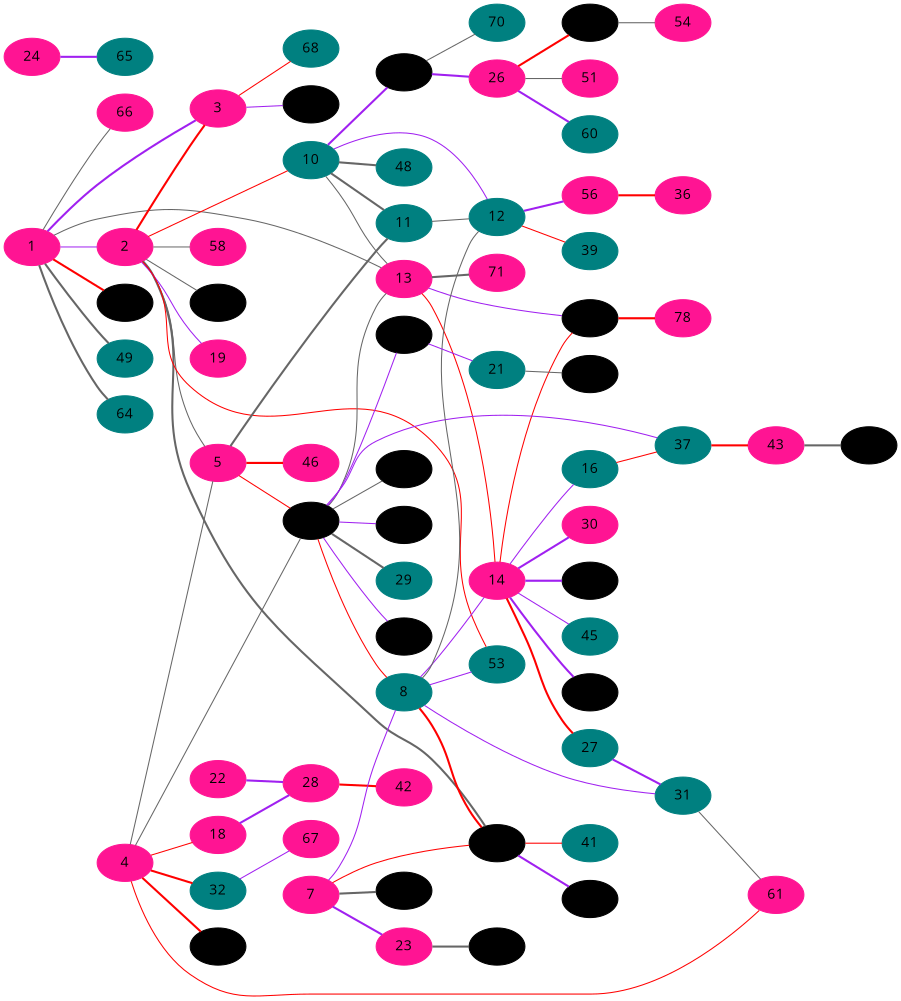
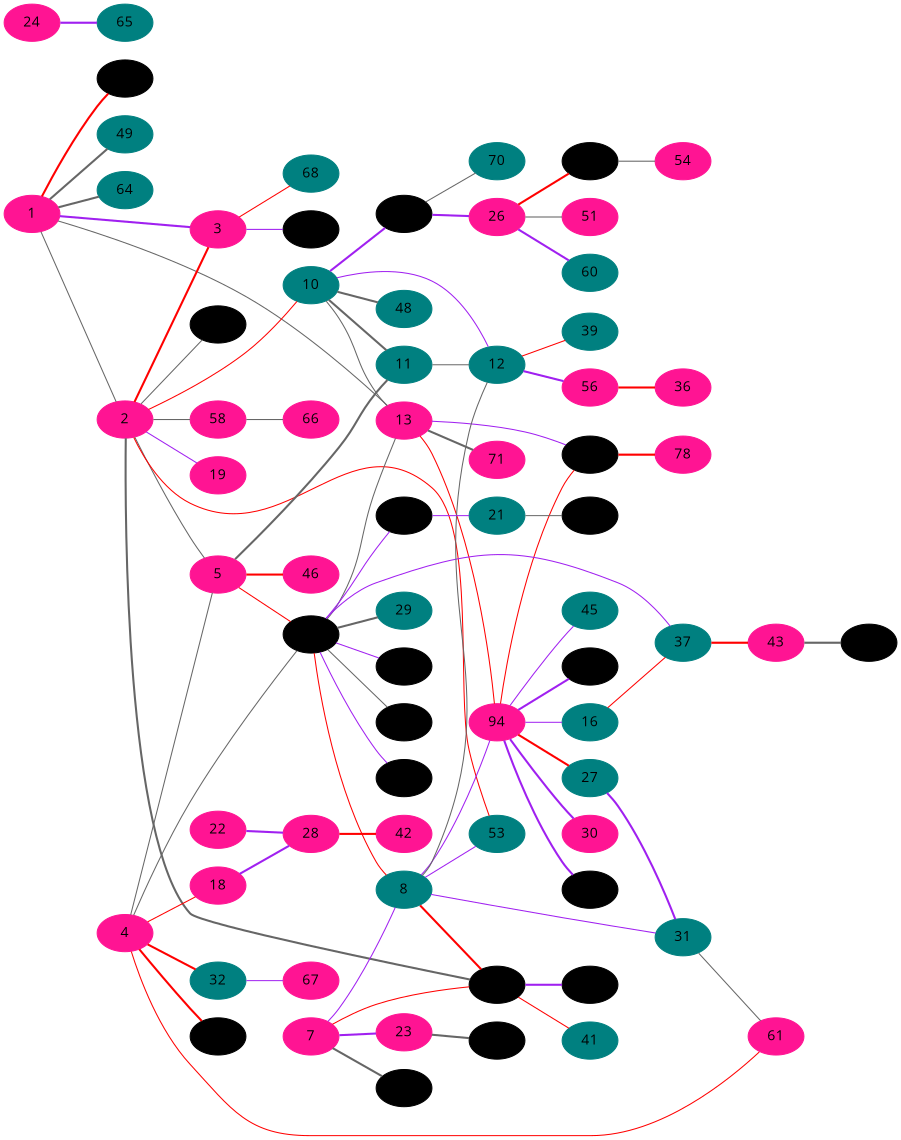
(75, 178) -> (265, 420)
(79, 247) -> (79, 317)
(497, 581) -> (497, 722)
